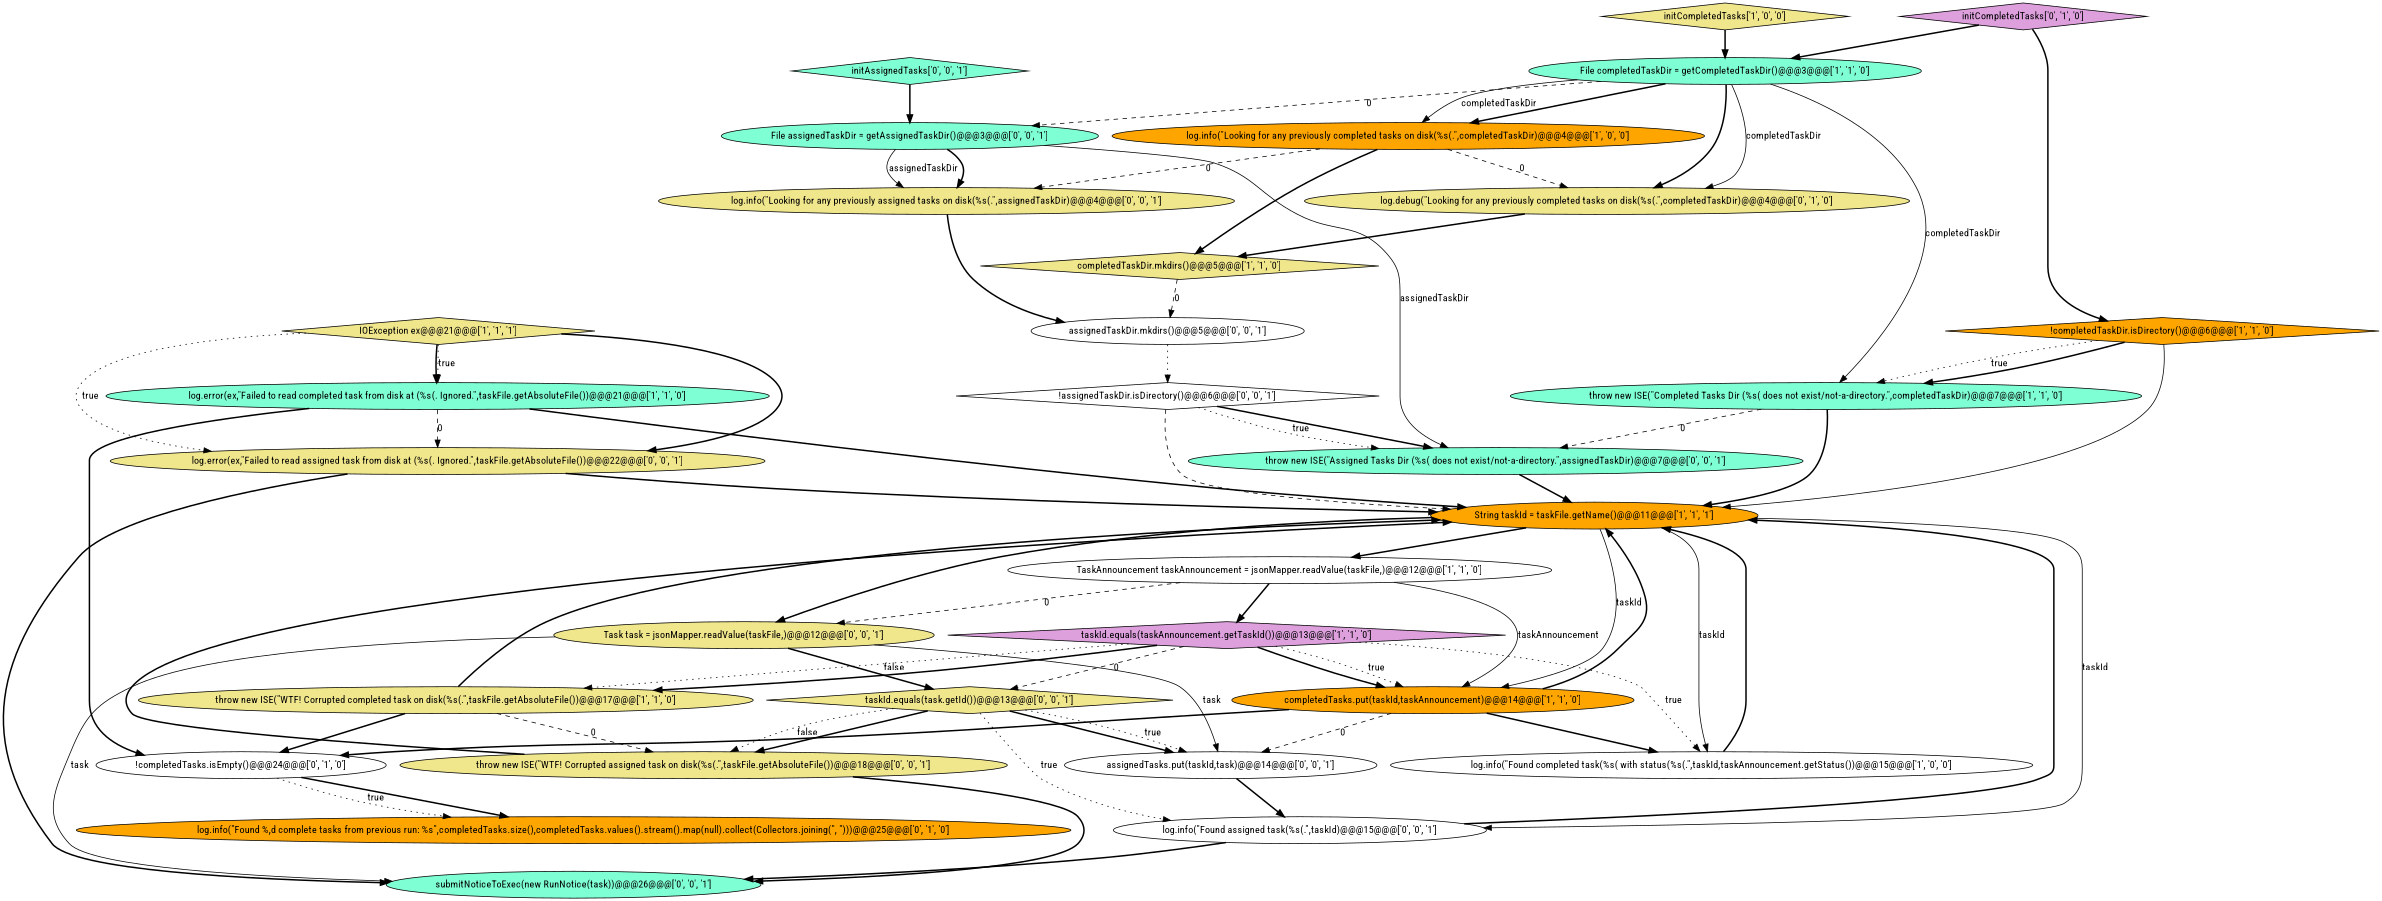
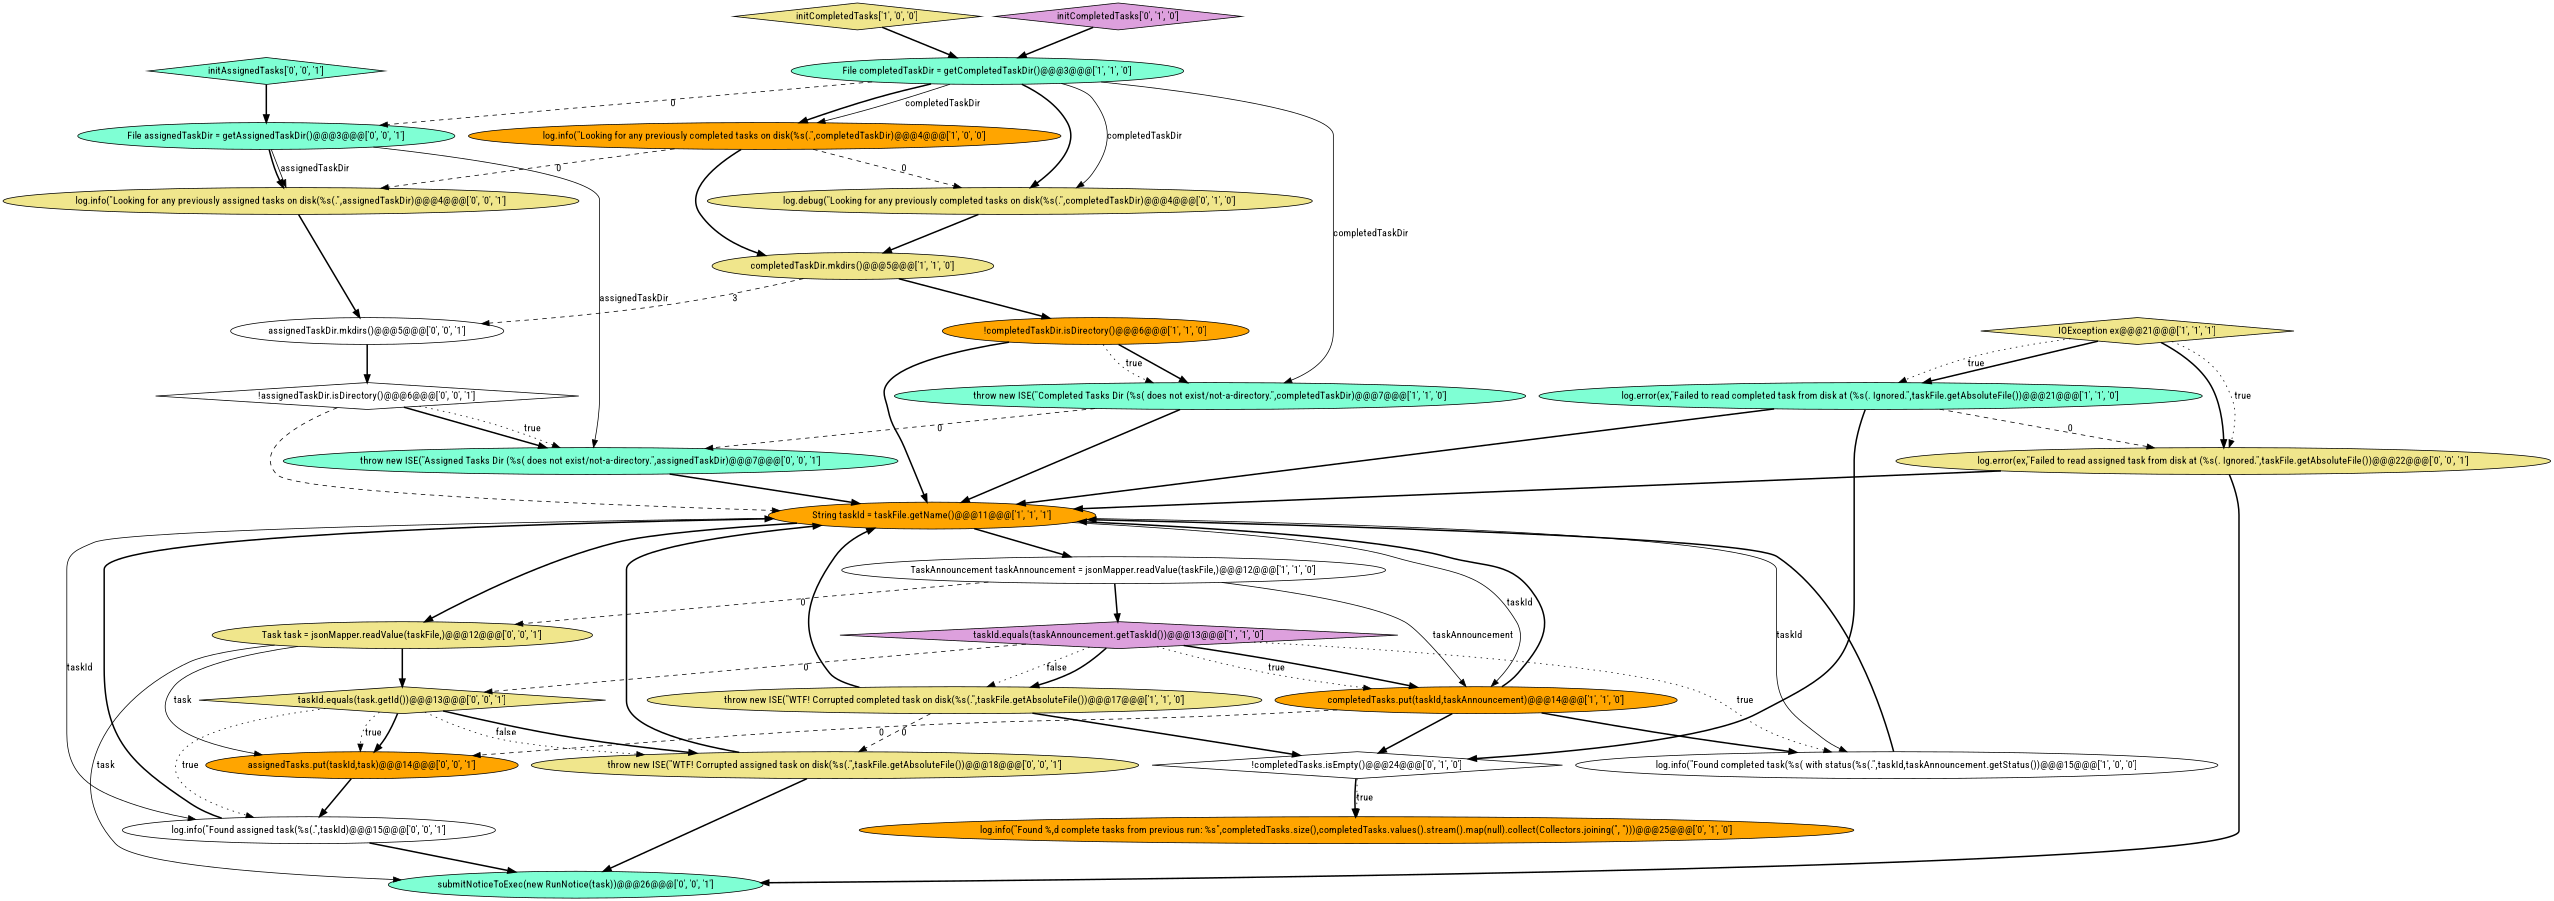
(2048, 186) -> (971, 298)
(1180, 266) -> (853, 266)
(1177, 299) -> (735, 299)
(2162, 331) -> (1096, 331)
(1168, 360) -> (367, 360)
(1979, 474) -> (891, 380)
(241, 765) -> (1357, 765)
(1221, 765) -> (362, 765)
